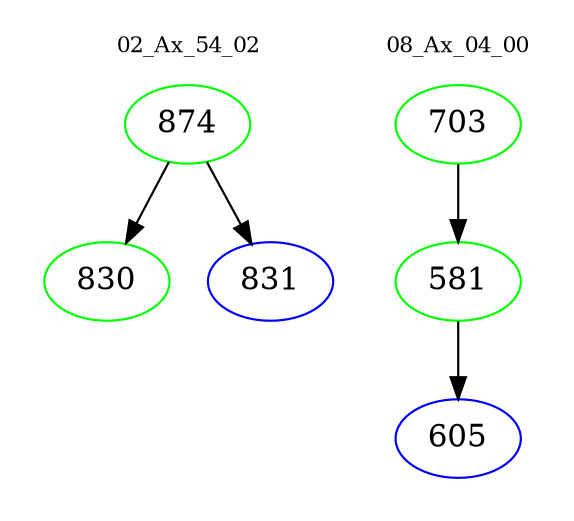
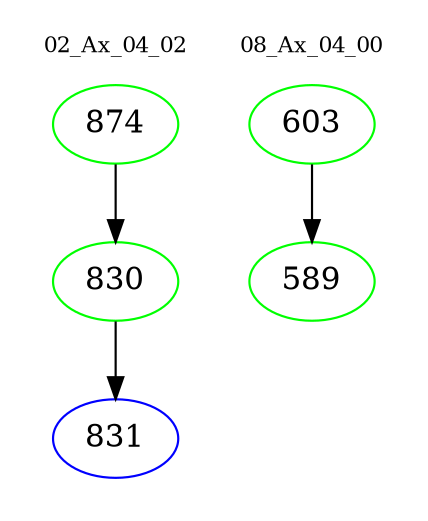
(189, 47) -> (116, 47)
(458, 124) -> (312, 124)
(224, 193) -> (116, 349)
(458, 281) -> (312, 281)
(458, 439) -> none
